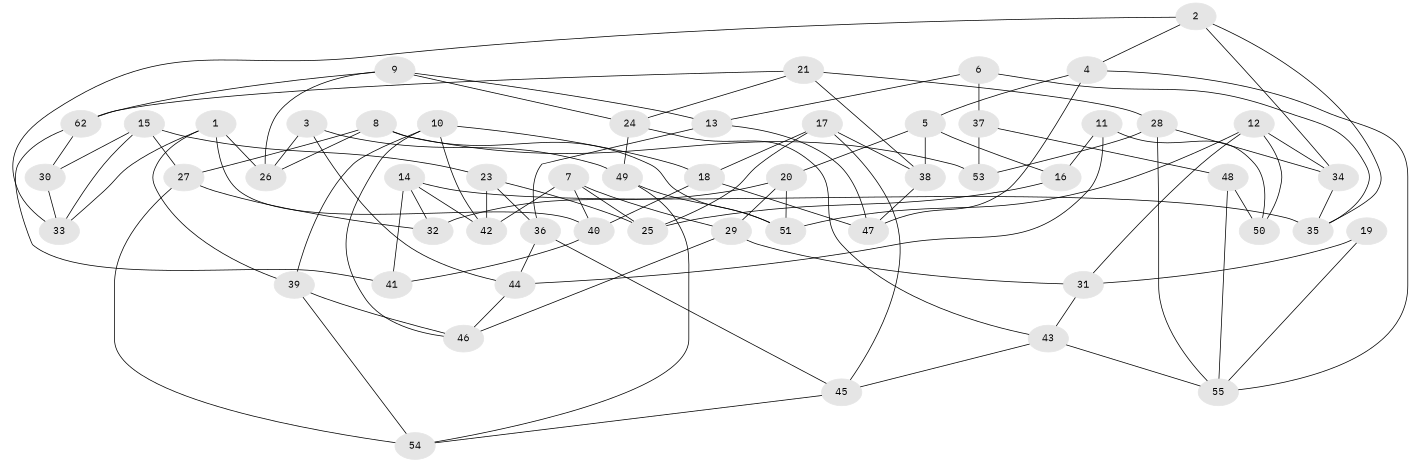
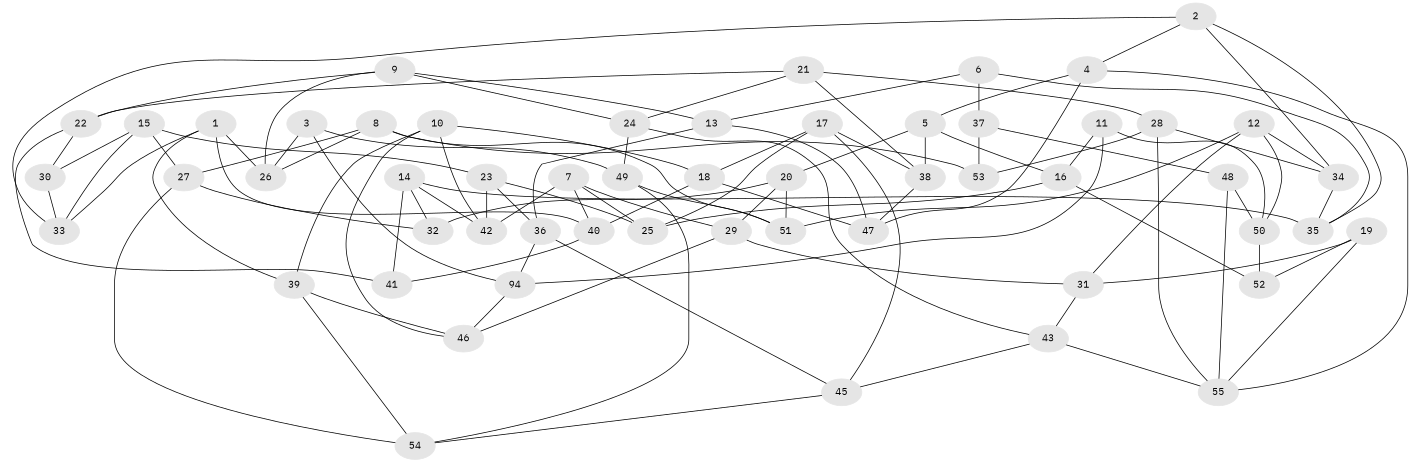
(81, 124) -> (81, 124)
(515, 285) -> (515, 285)
none -> (1259, 285)
